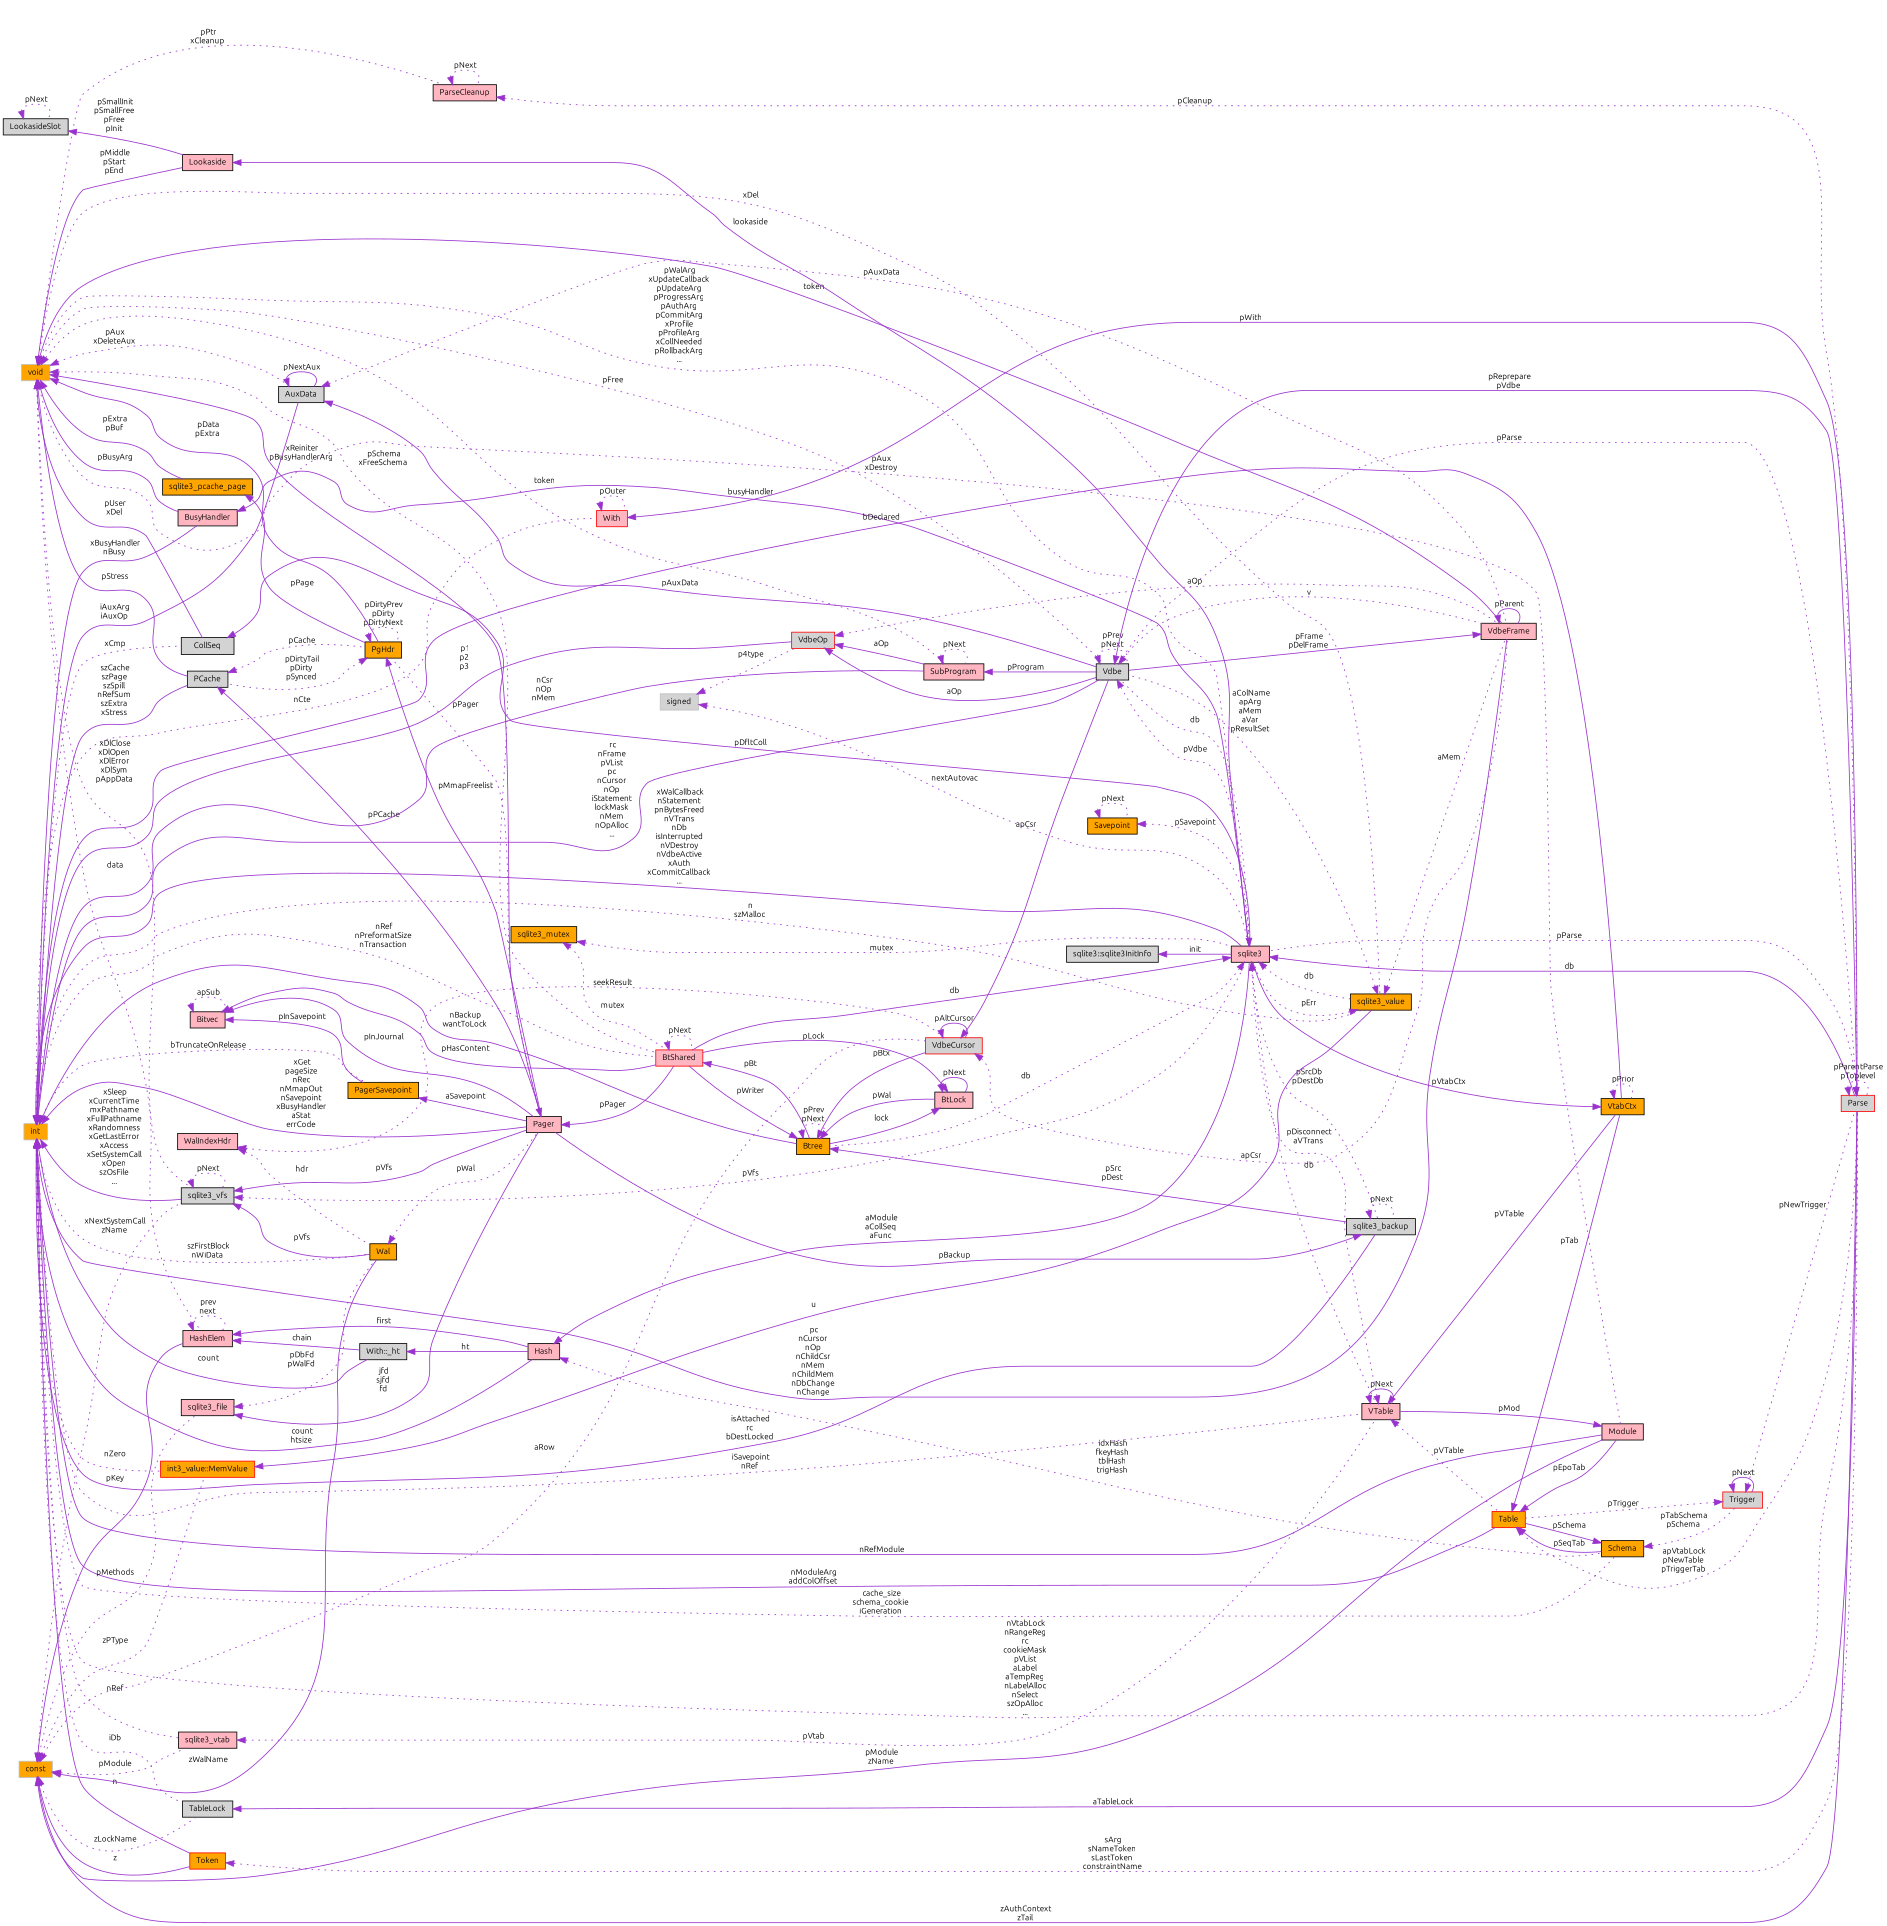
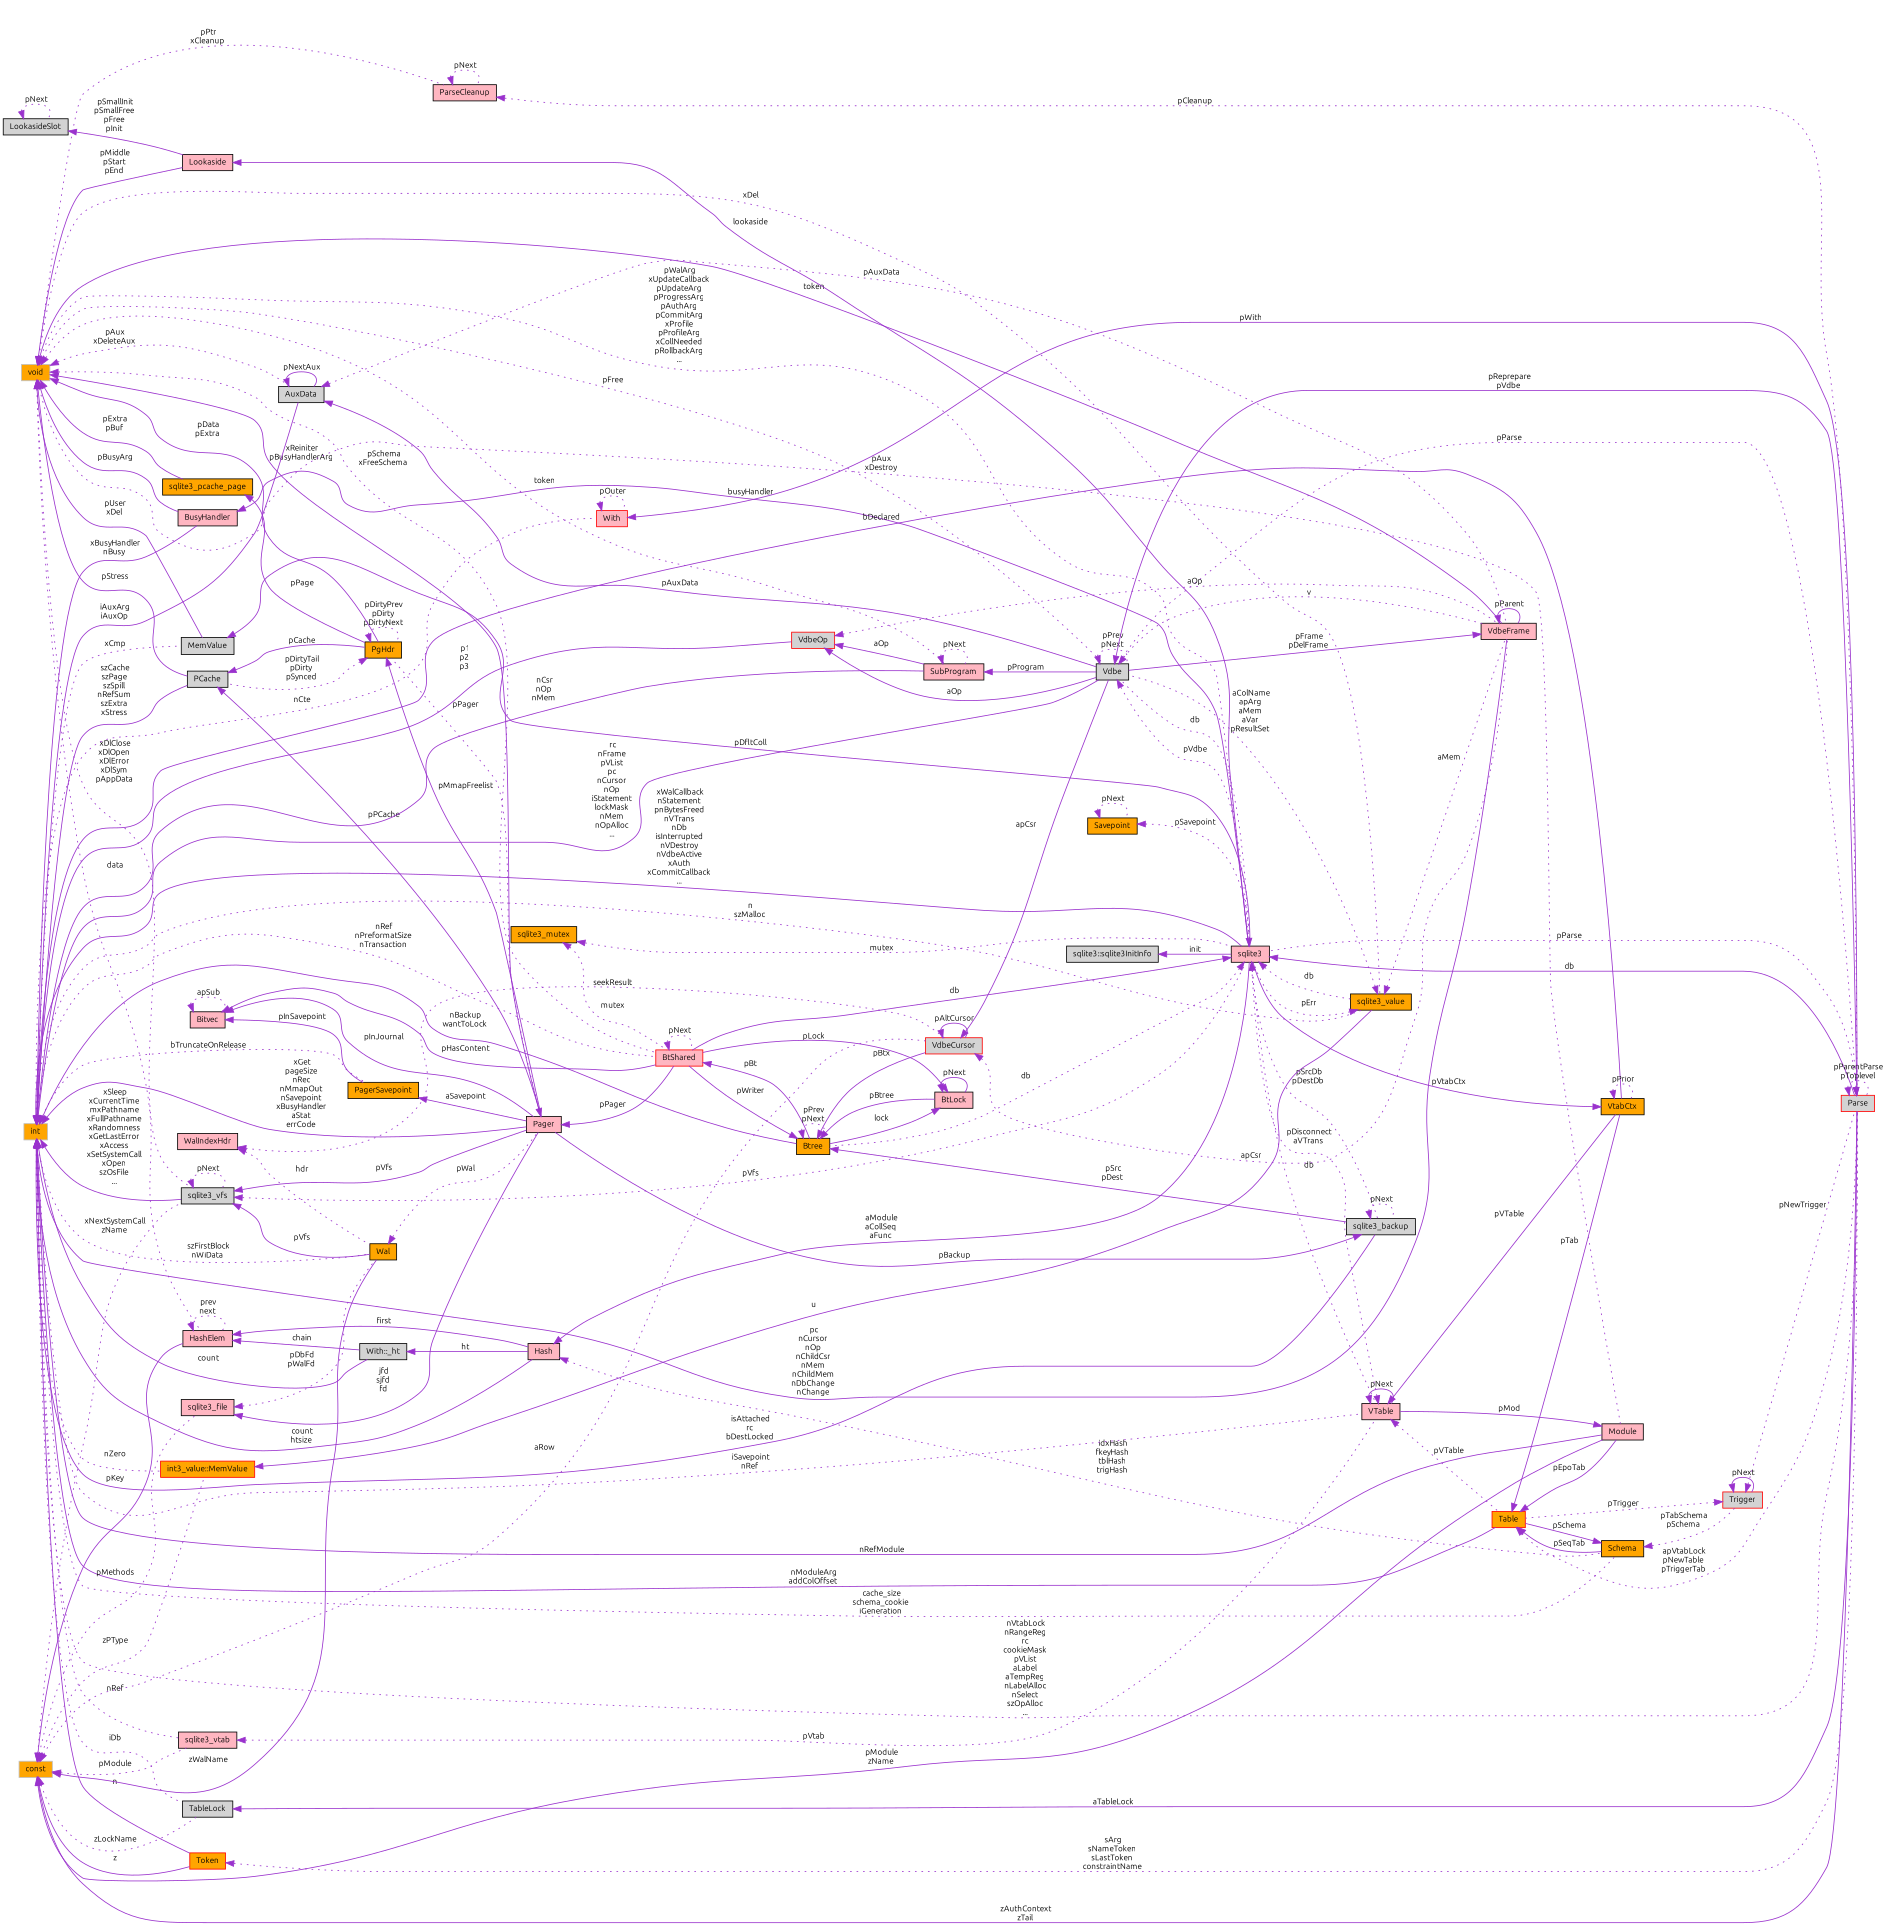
(208, 646) -> (208, 646)
(298, 646) -> (298, 646)
(679, 702) -> none
(881, 1096) -> (881, 1096)
